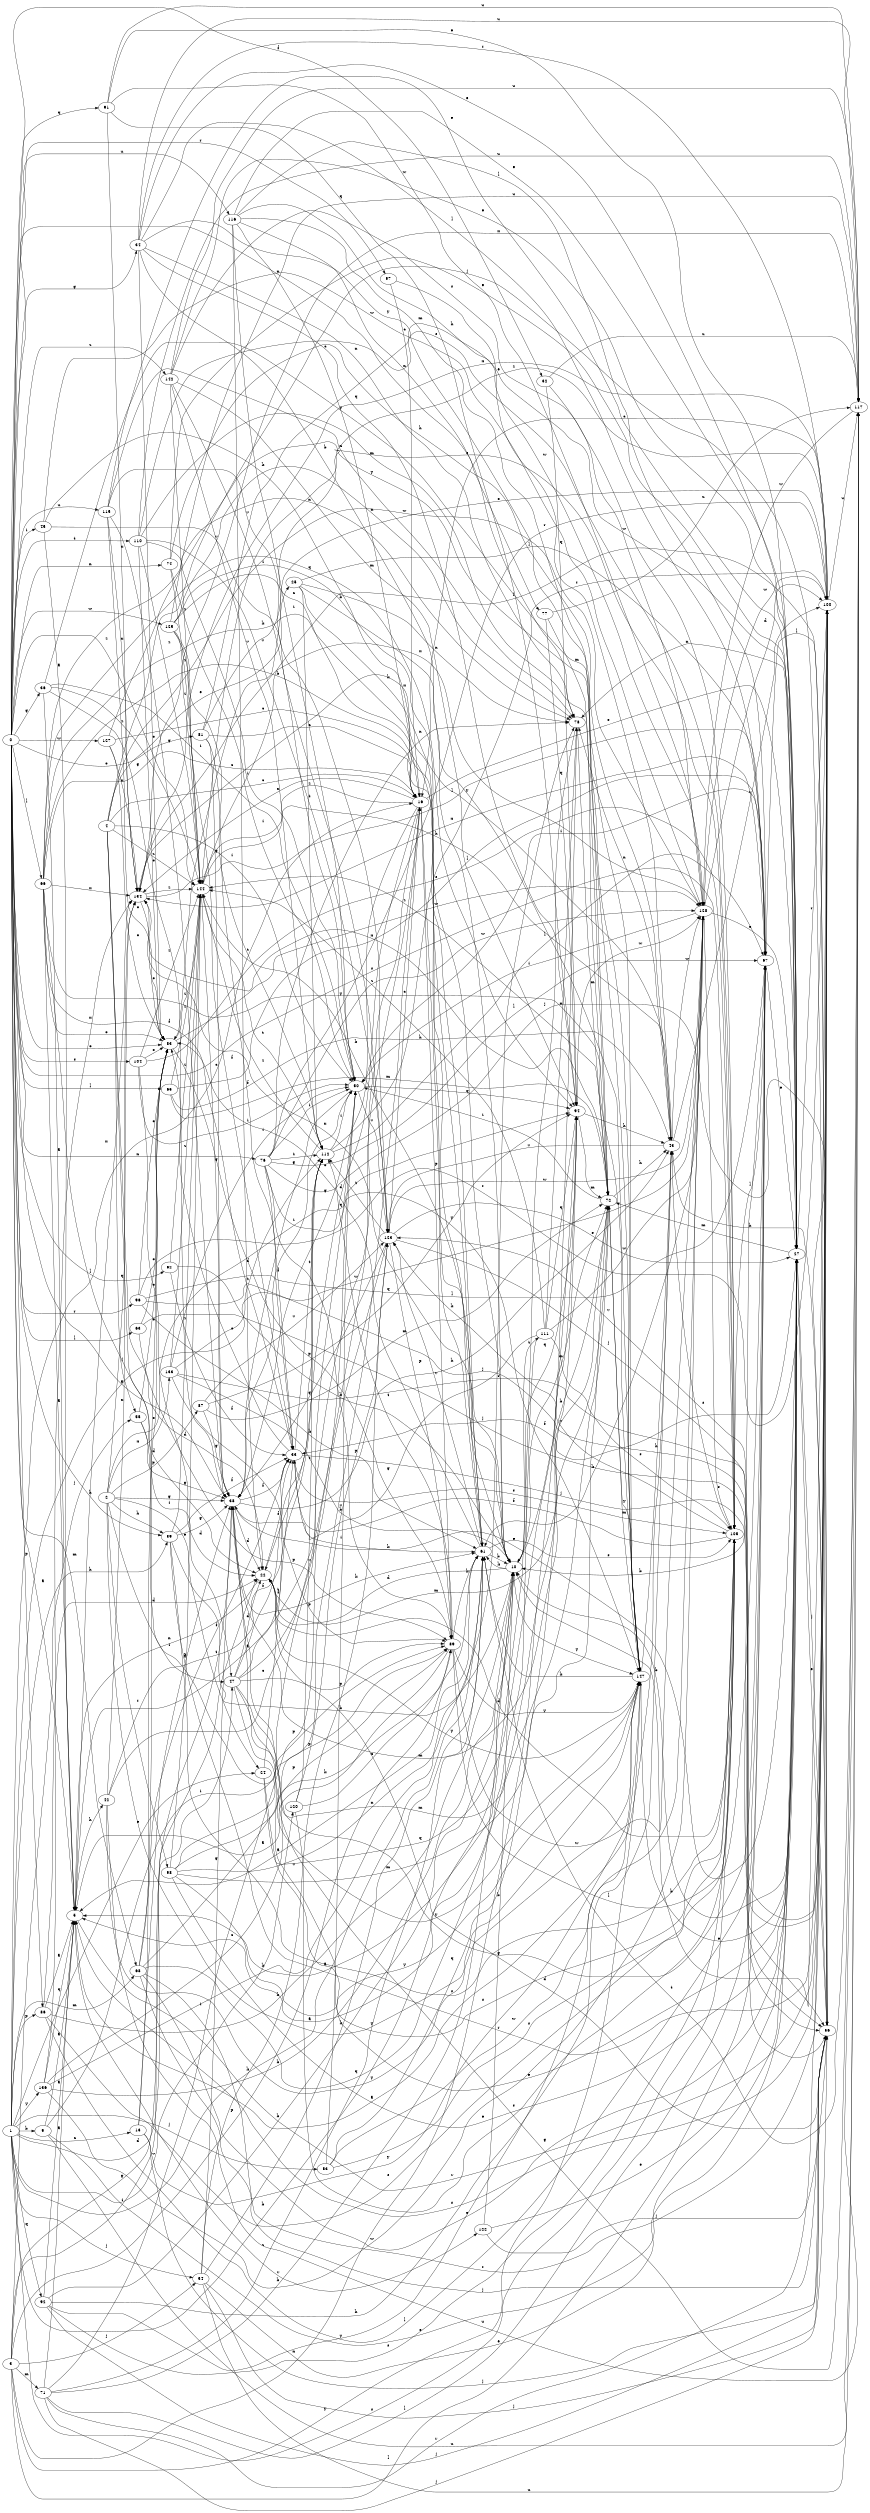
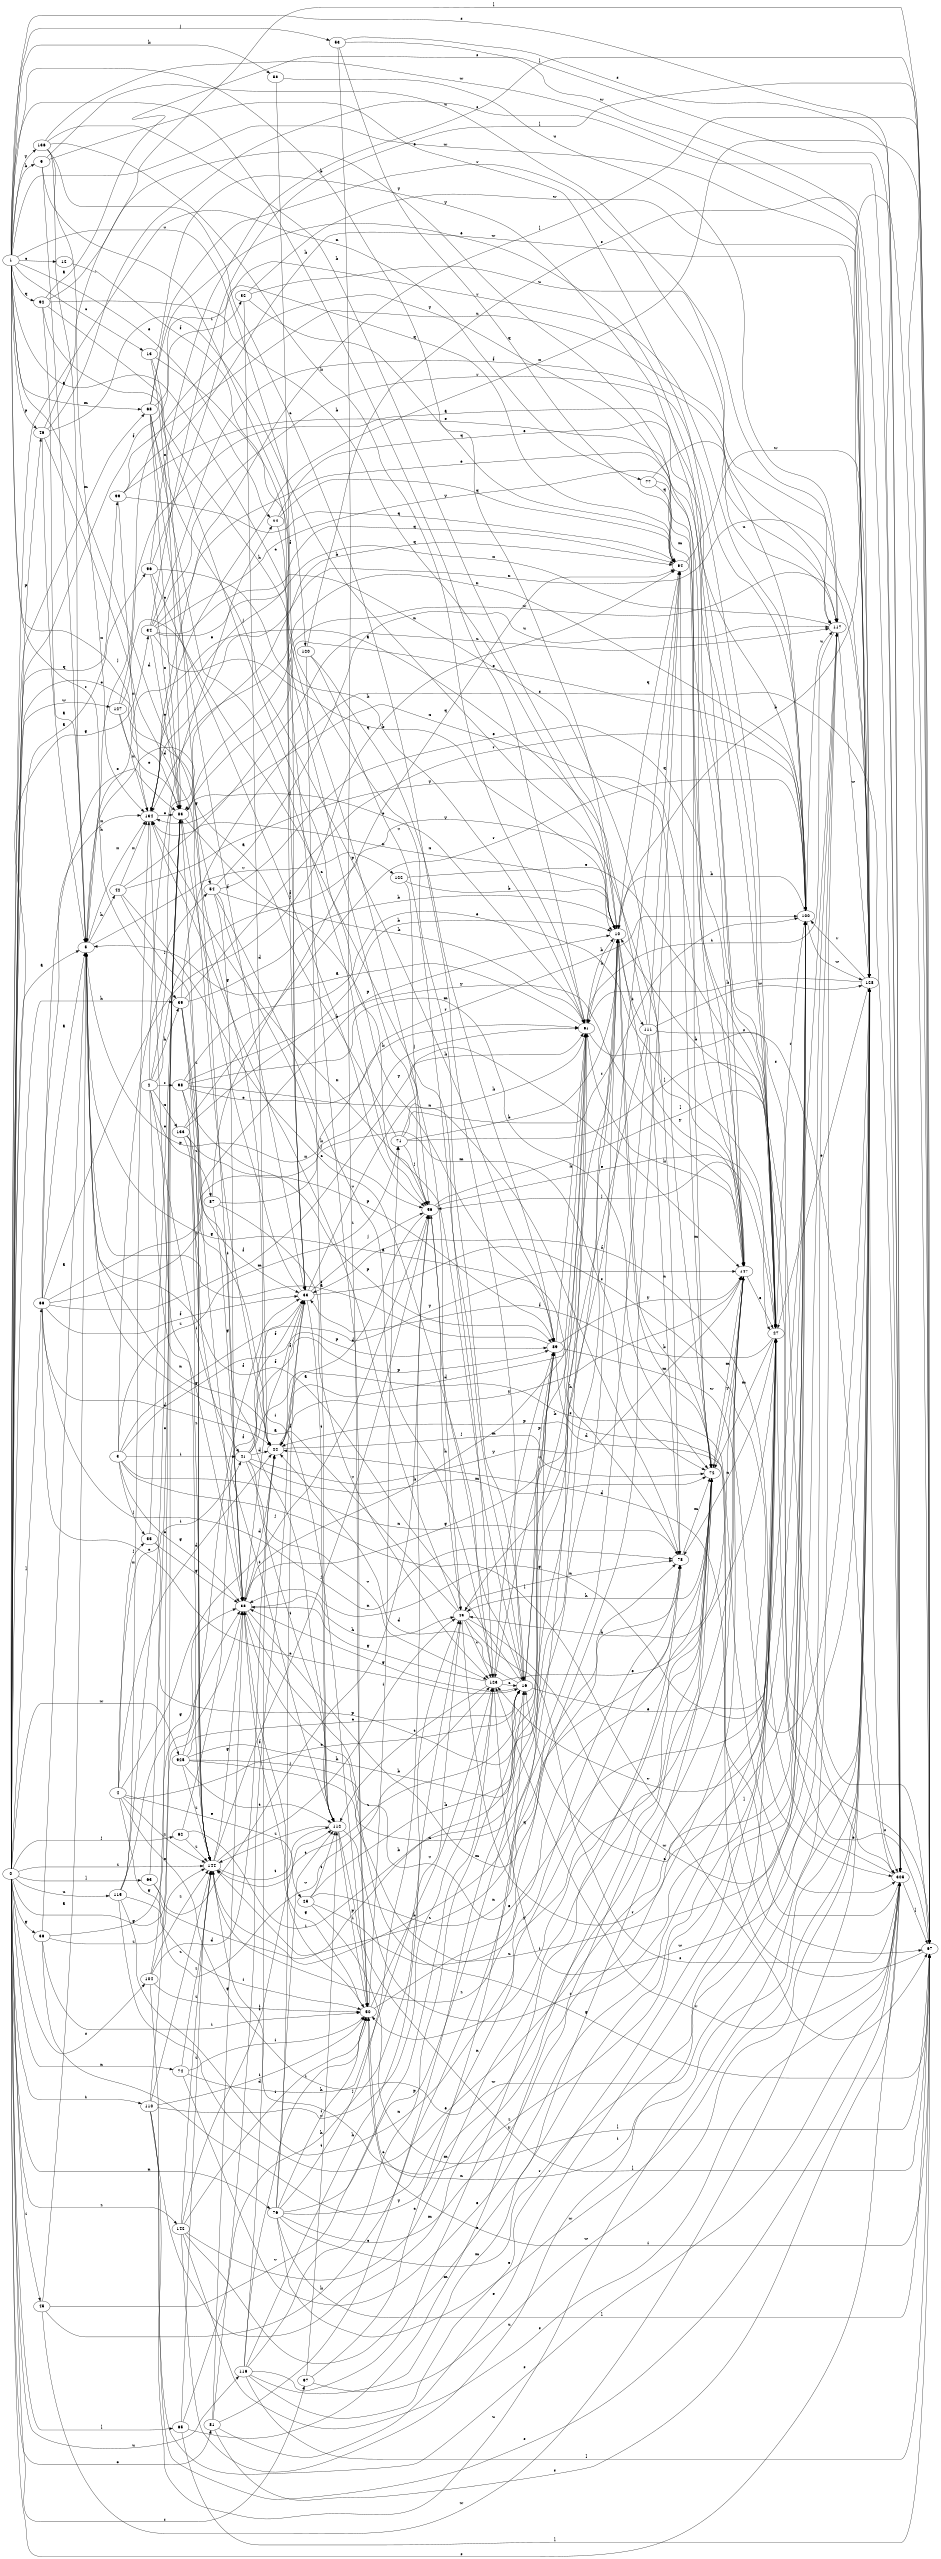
(499, 19) -> (494, 359)
none -> (276, 77)
(107, 108) -> (118, 496)
none -> (64, 262)
(765, 621) -> (837, 938)
(169, 627) -> (181, 1760)
(248, 642) -> (260, 2009)
(442, 699) -> (540, 1971)
none -> (257, 901)
(428, 1195) -> (563, 1617)
(91, 1272) -> (102, 1838)
(123, 1301) -> none
(383, 1405) -> (325, 2105)
(735, 1534) -> (900, 1877)
none -> (723, 1643)
(232, 1682) -> (244, 1457)
(282, 1762) -> (388, 1578)
(59, 1989) -> (64, 272)
(43, 2012) -> (42, 433)
(452, 2203) -> (446, 412)
(263, 2245) -> (494, 1089)
